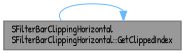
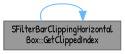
(92, 35) -> (62, 35)
